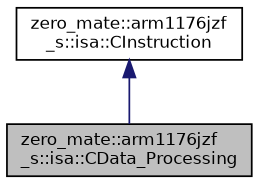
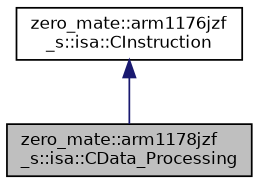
(129, 150) -> (129, 150)
